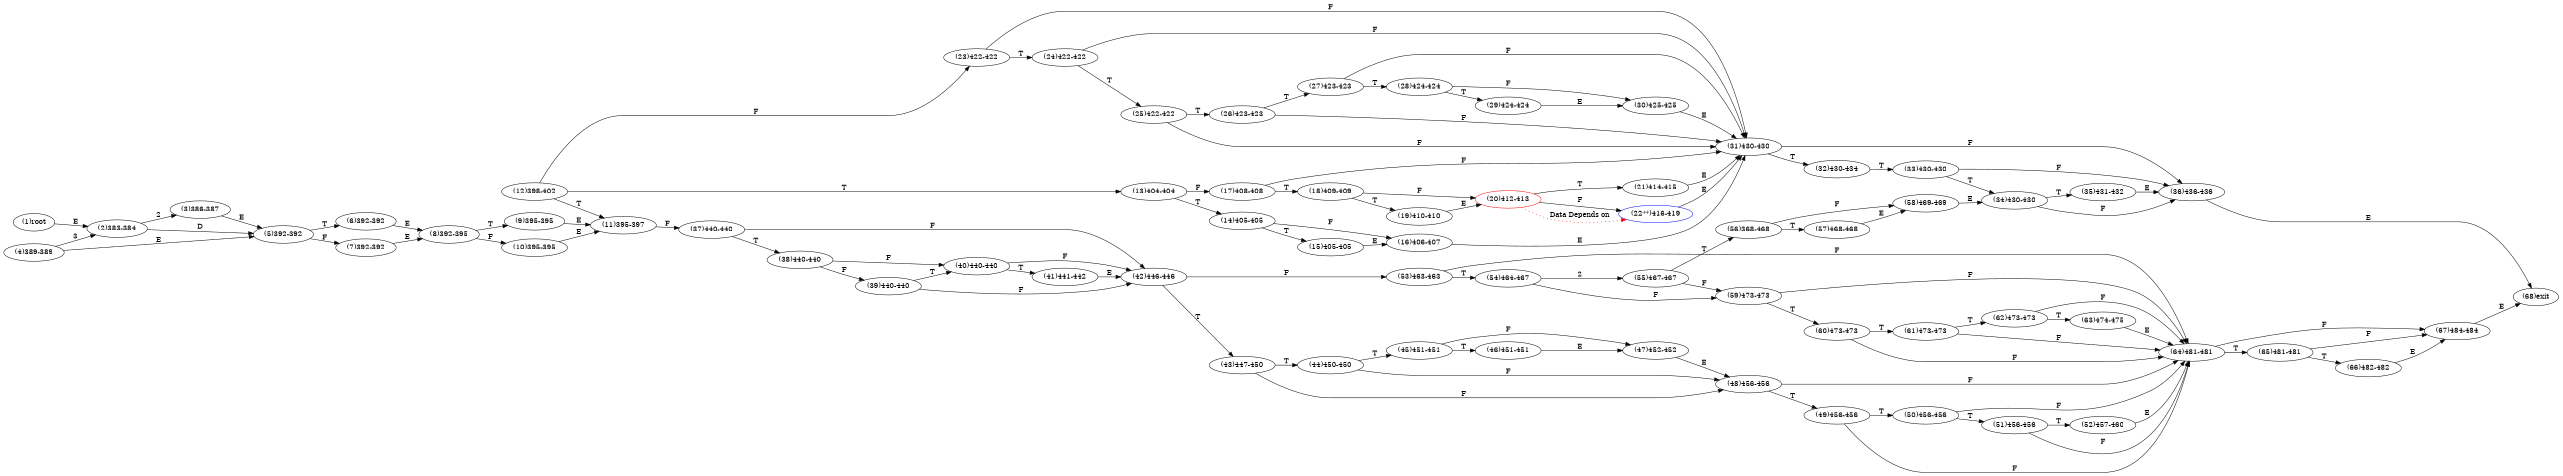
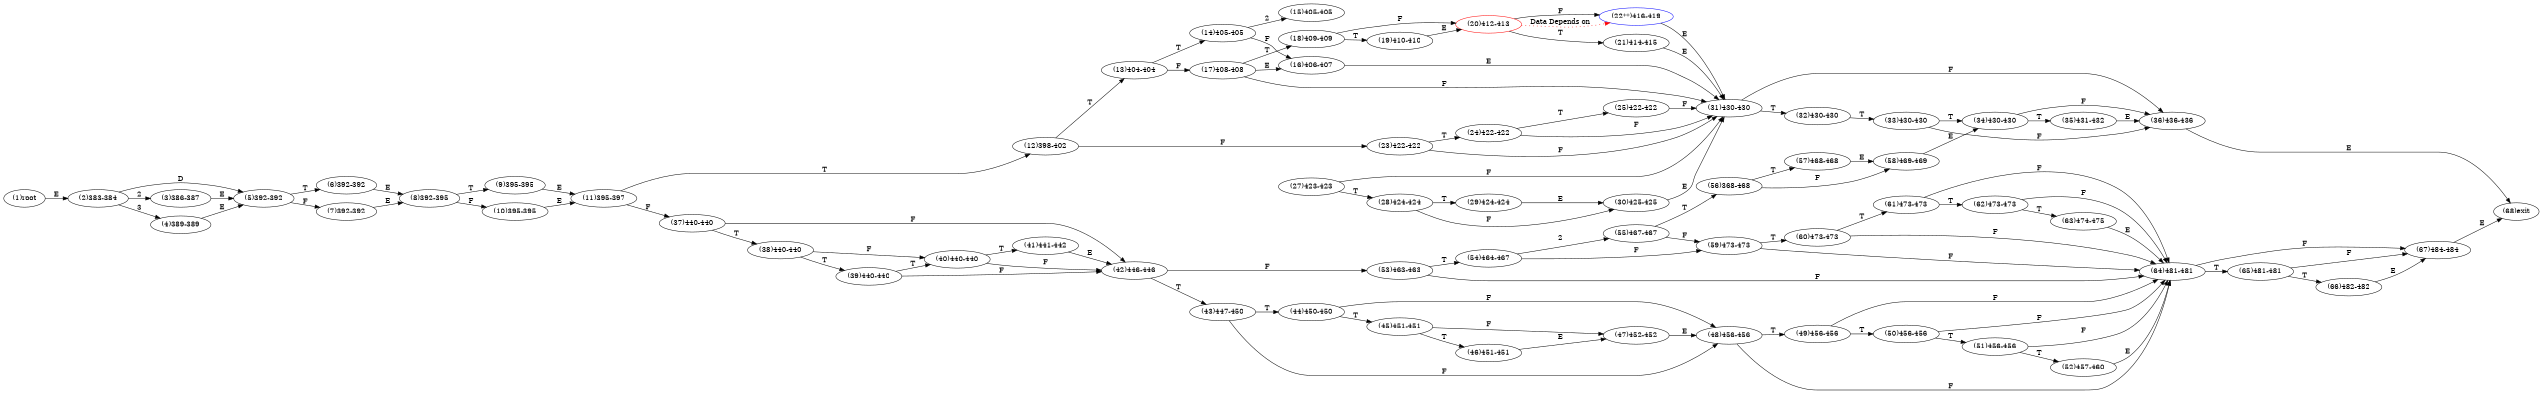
(1242, 115) -> none
(1837, 169) -> (1817, 116)
(577, 208) -> (823, 174)
(1286, 231) -> (1267, 19)
(73, 241) -> (137, 211)
(1372, 245) -> (1266, 70)
(844, 270) -> (825, 261)
